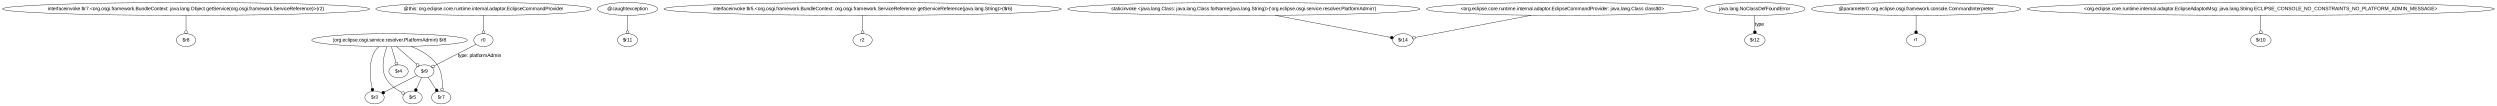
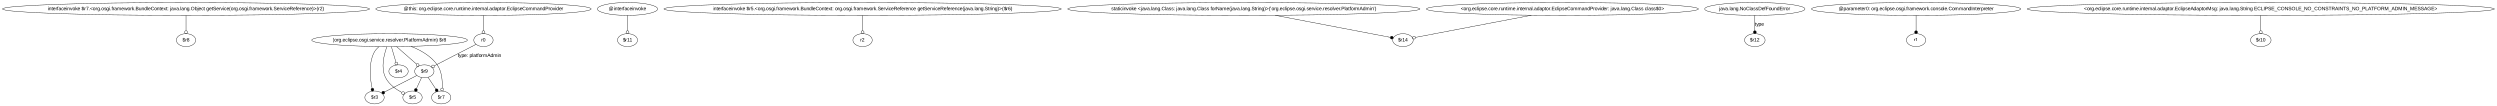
(628, 9) -> (628, 9)
